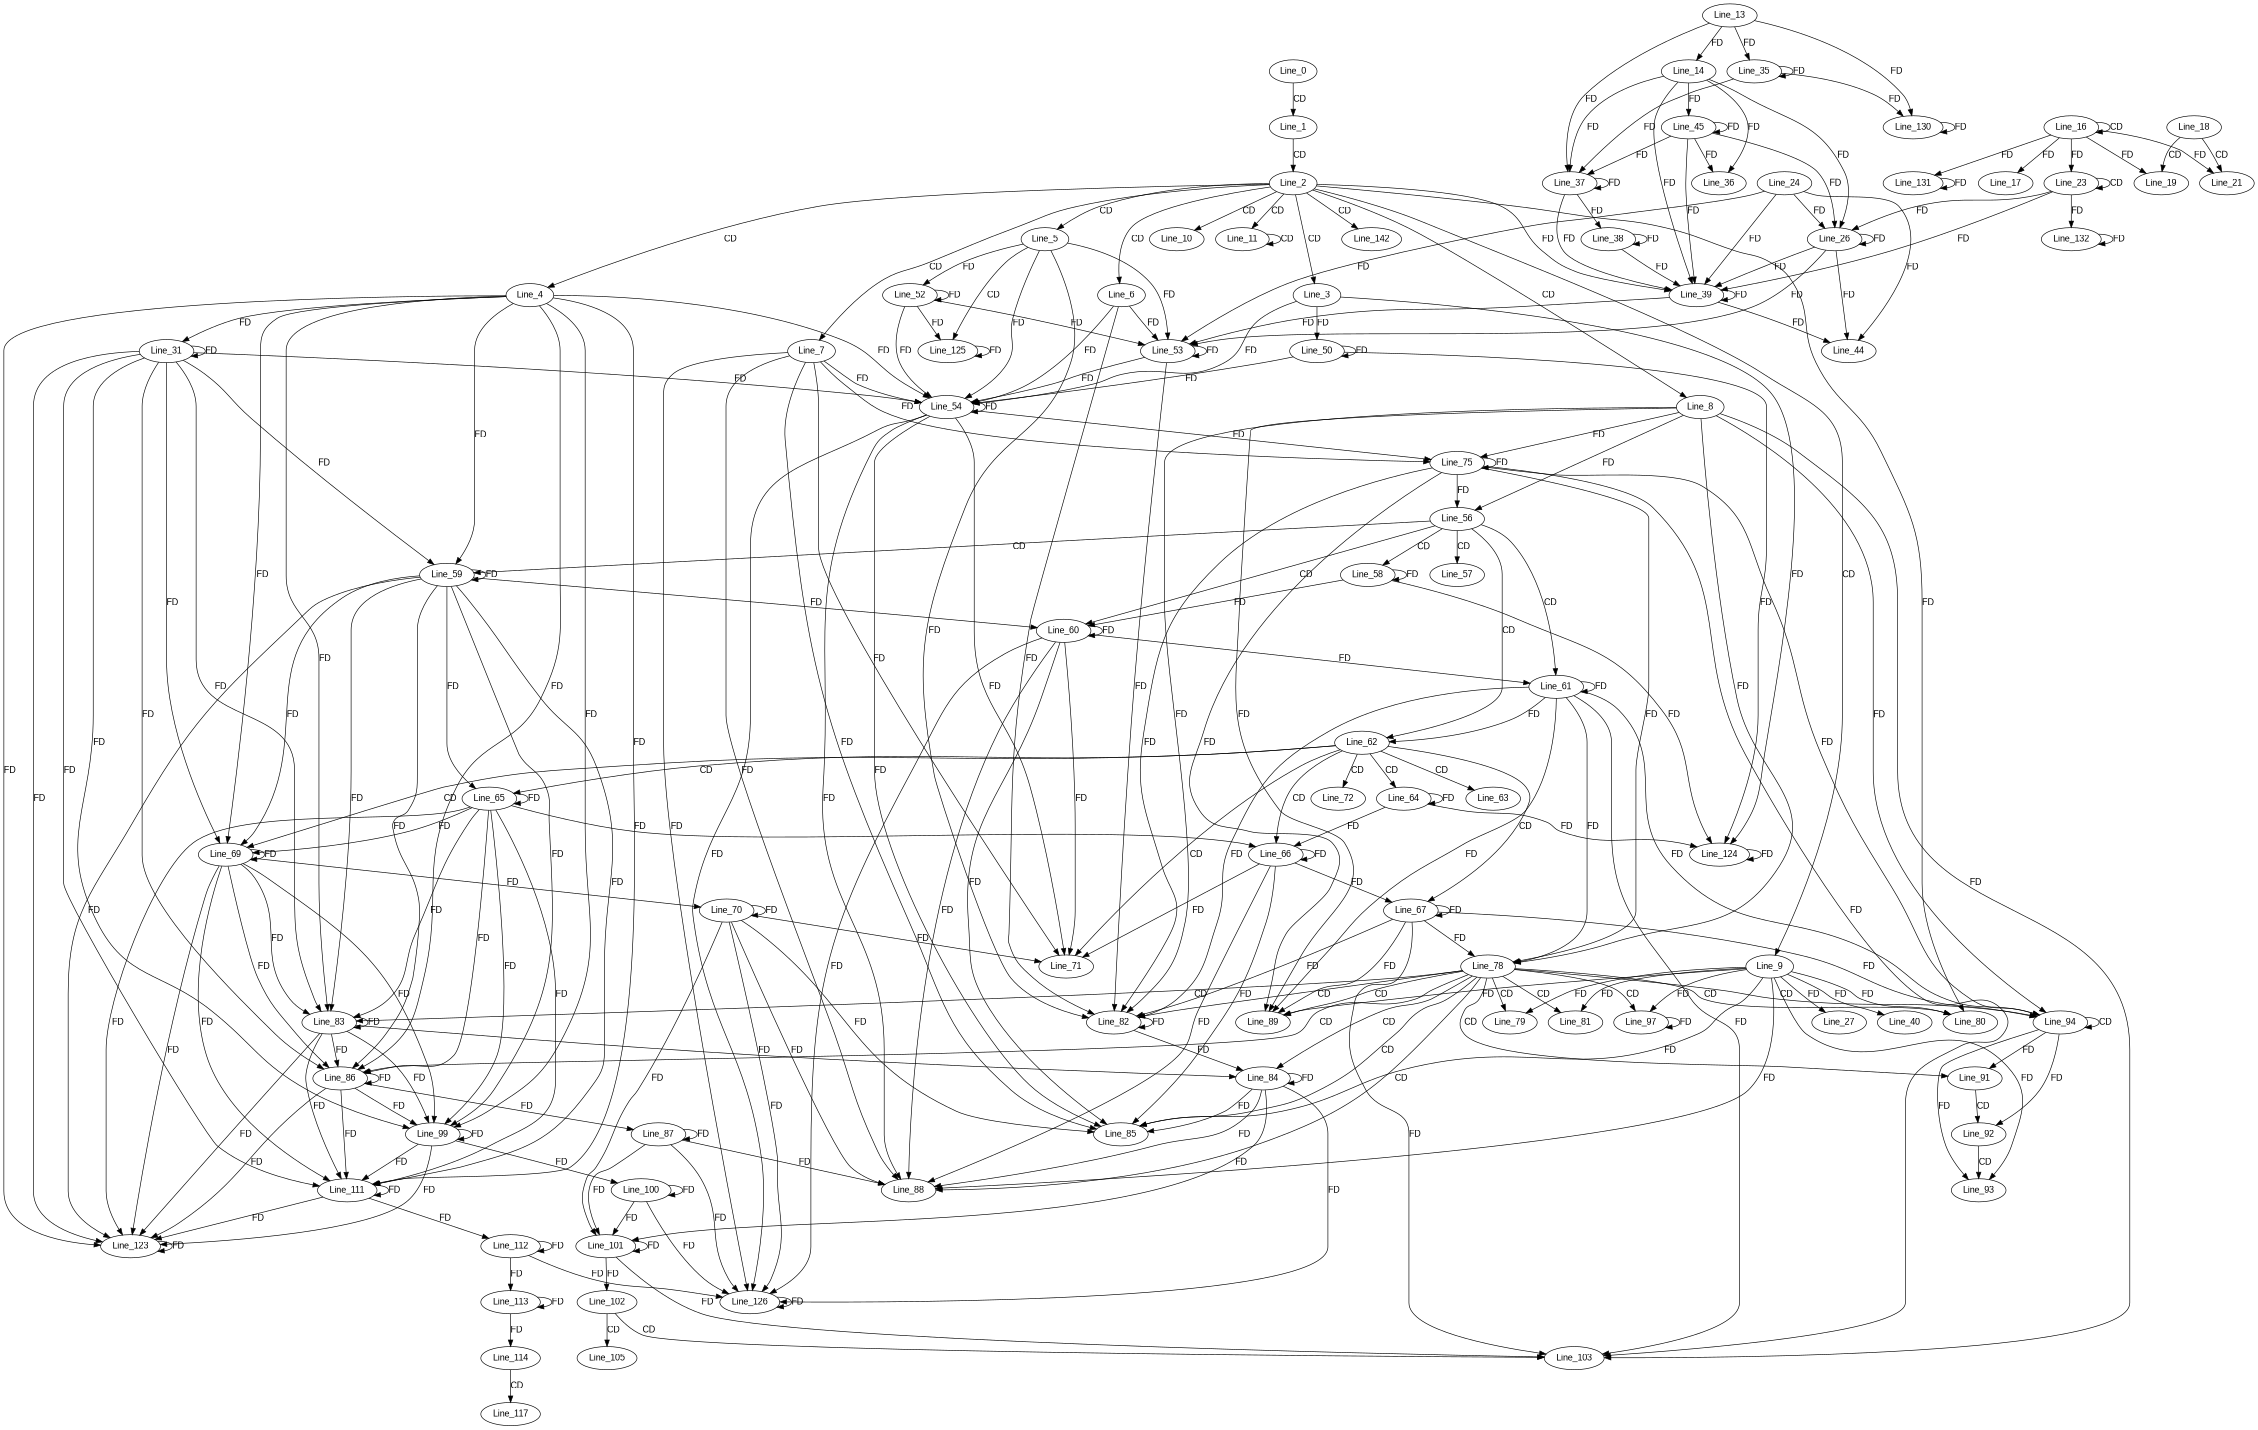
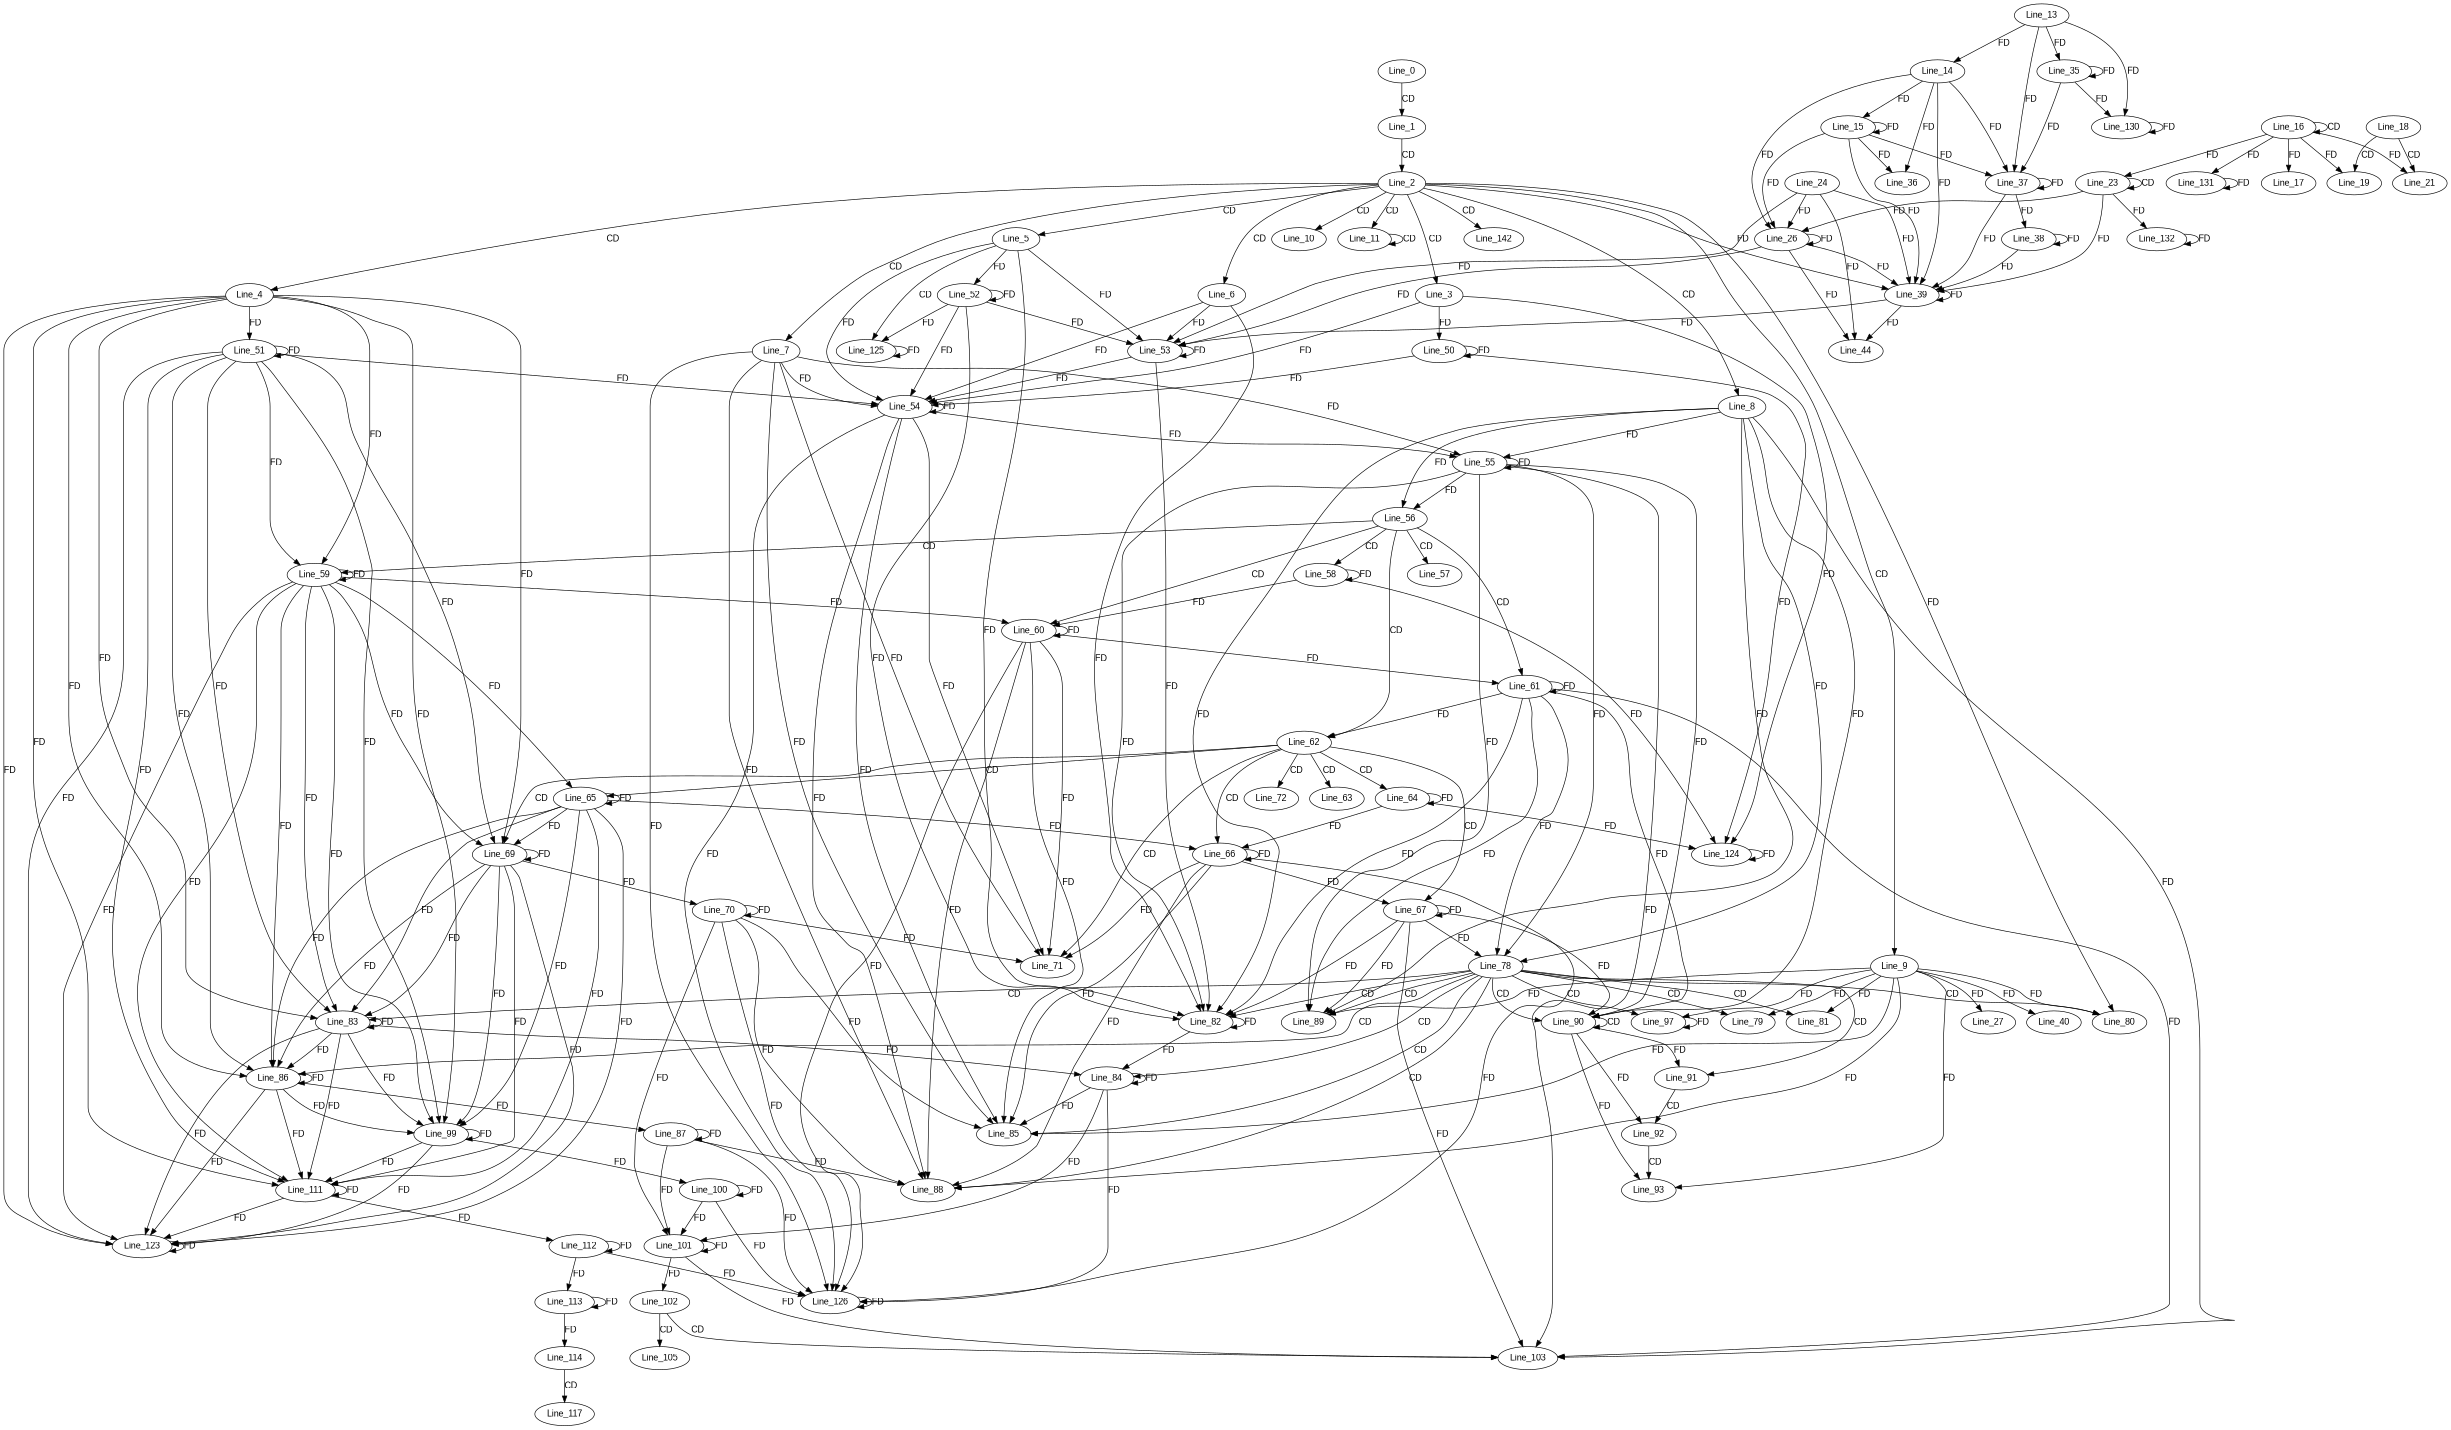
(1689, 127) -> (1848, 127)
(749, 314) -> none
(167, 351) -> (250, 351)
(1457, 463) -> (1480, 463)
none -> (886, 737)
(2060, 1022) -> (1568, 1022)
none -> (1464, 1132)
(1112, 1156) -> none
